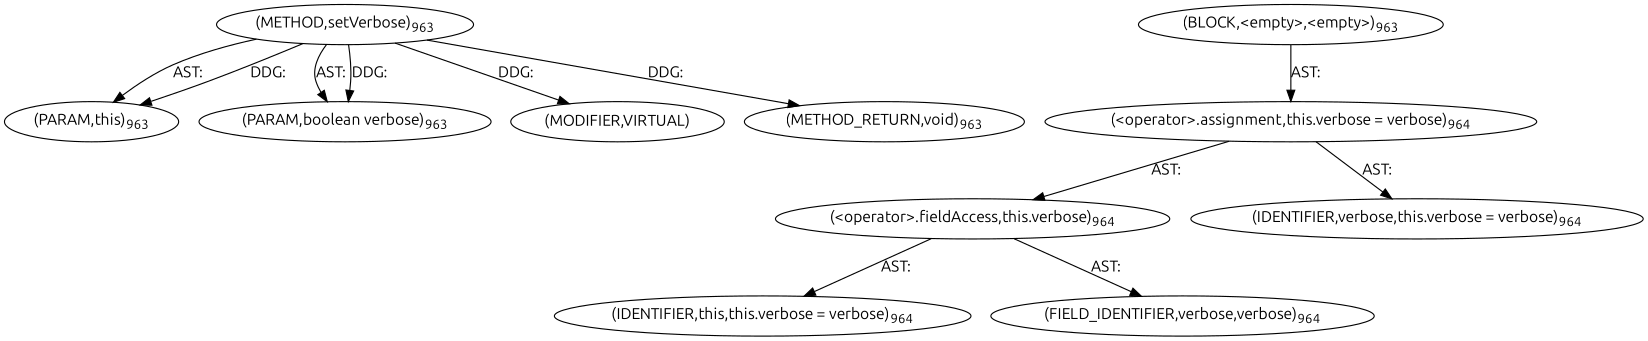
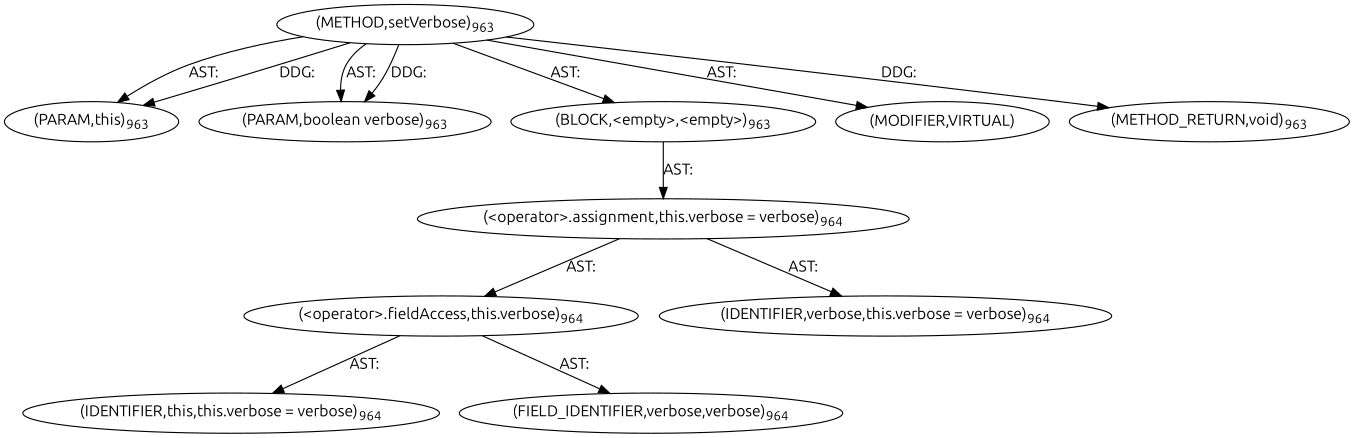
none -> (528, 71)
(518, 73) -> (724, 73)
